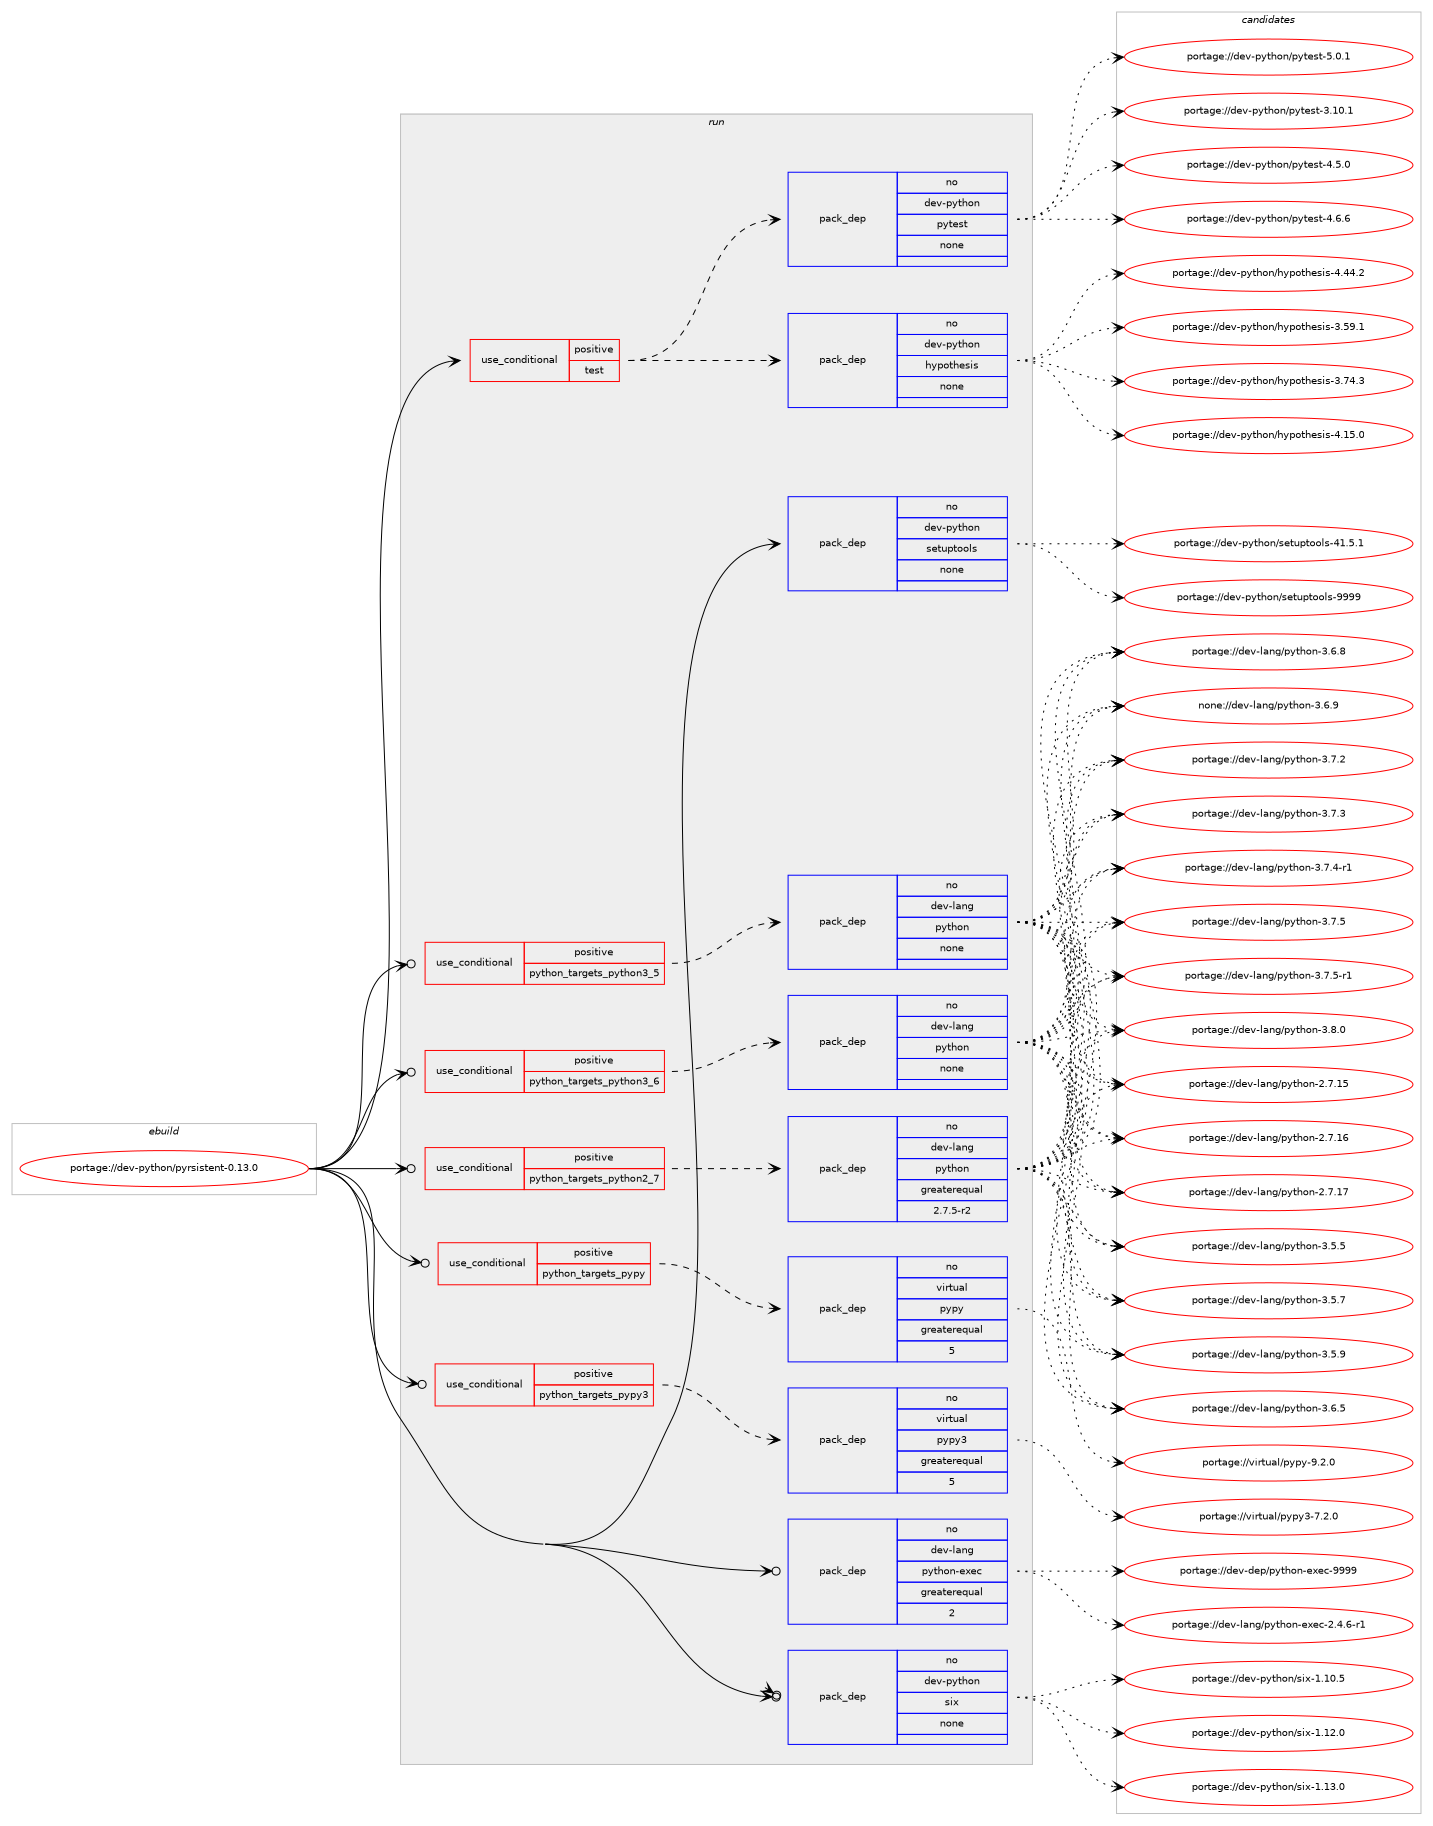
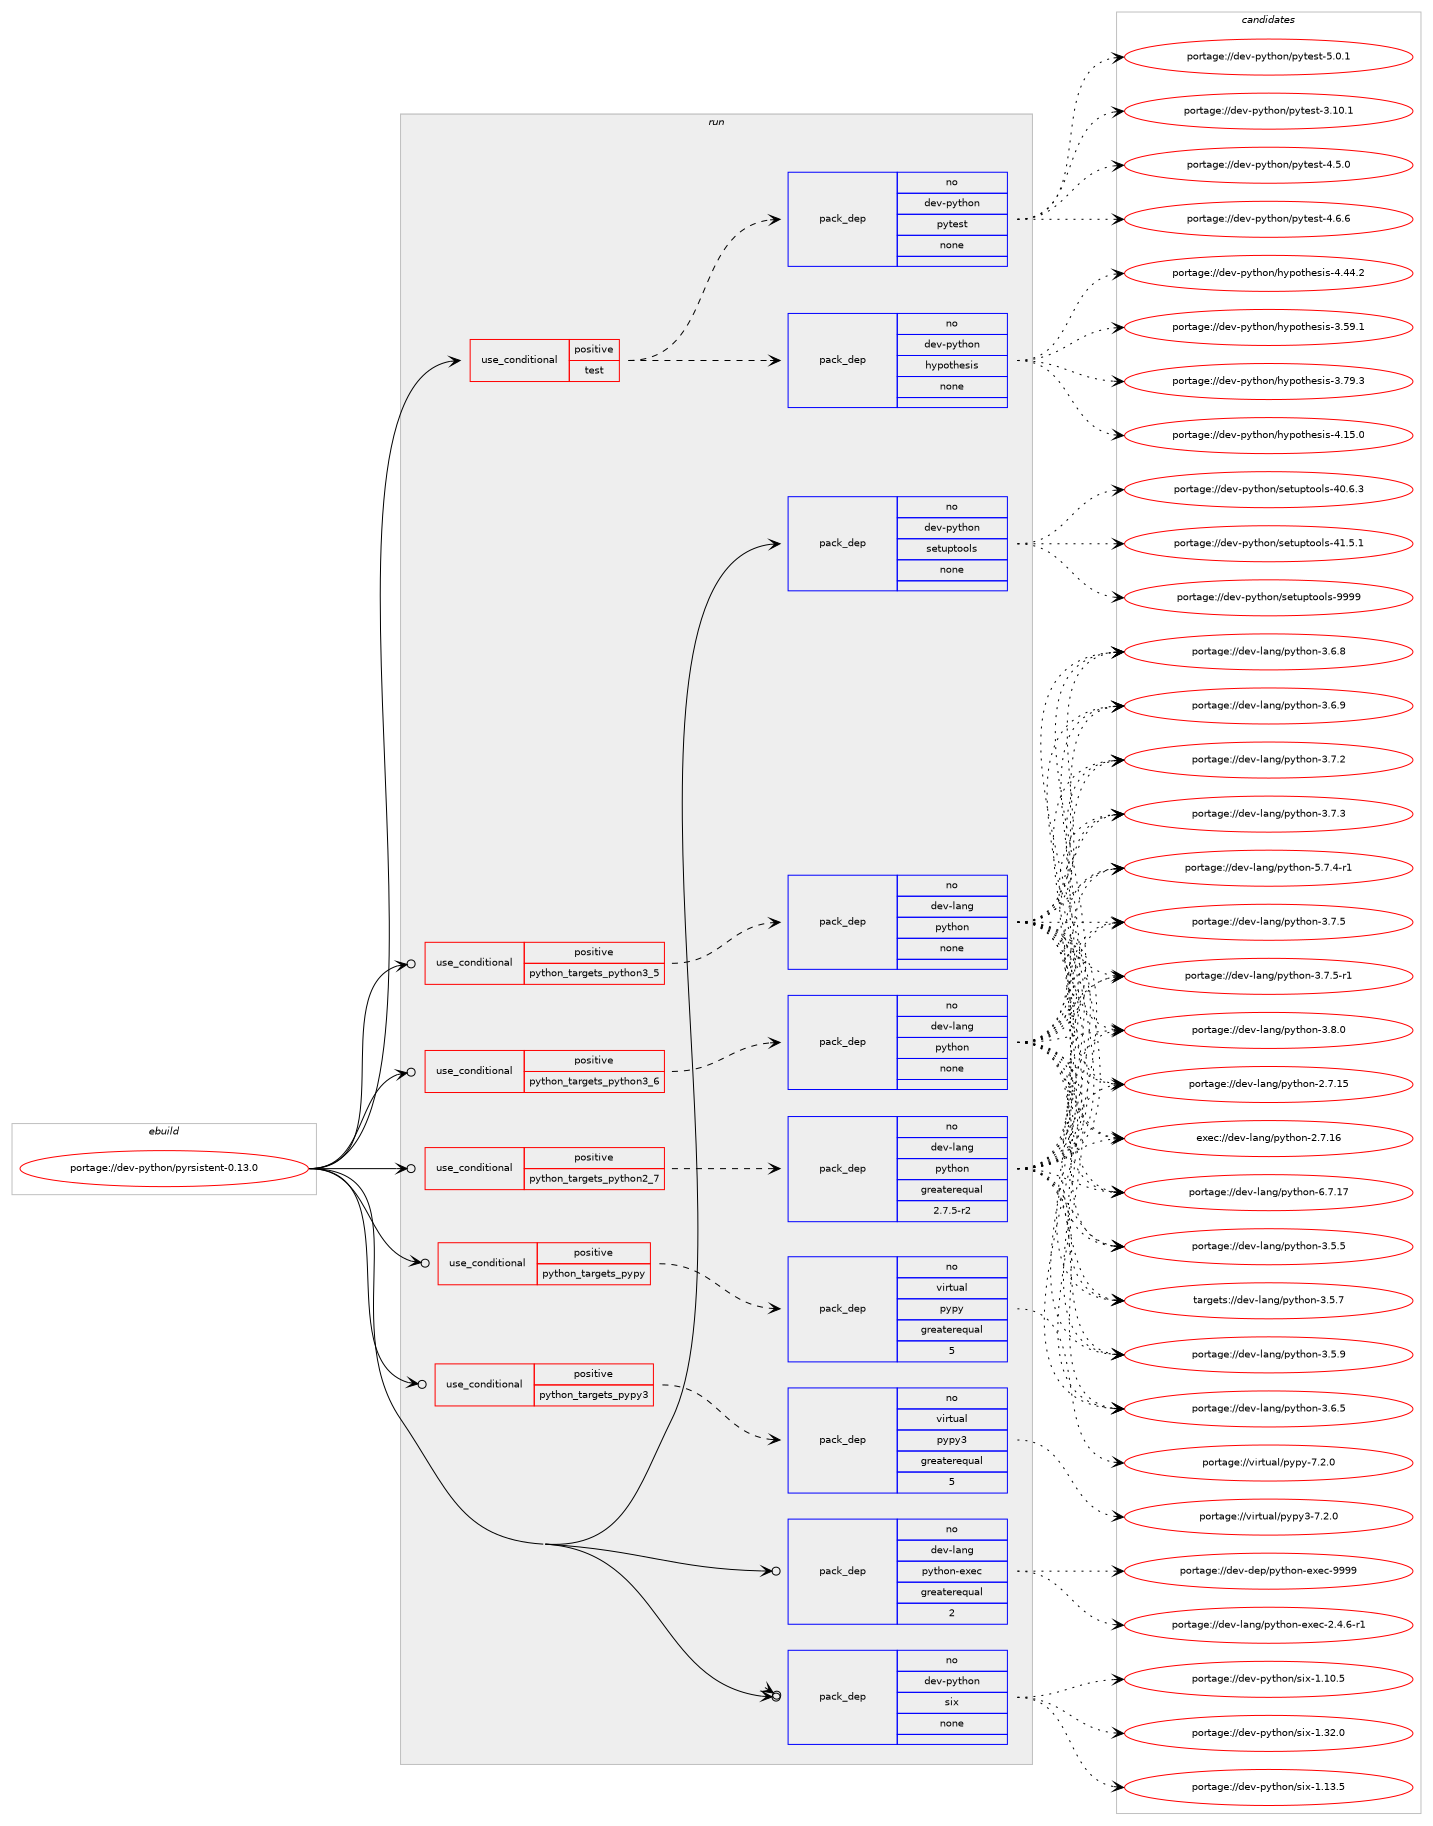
(1269, 382) -> (1269, 382)
none -> (1269, 490)
(1269, 706) -> (1269, 706)
(1269, 868) -> (1269, 868)
(1269, 1139) -> (1269, 1139)
(1269, 1193) -> (1269, 1193)
(1269, 1301) -> (1269, 1301)
(1269, 1463) -> (1269, 1463)
(1269, 1733) -> (1269, 1733)
(1269, 1787) -> (1269, 1787)
